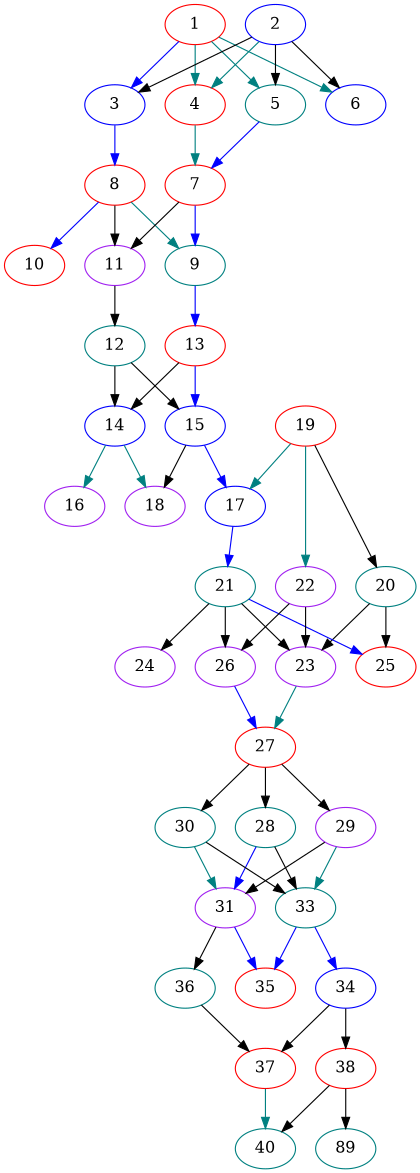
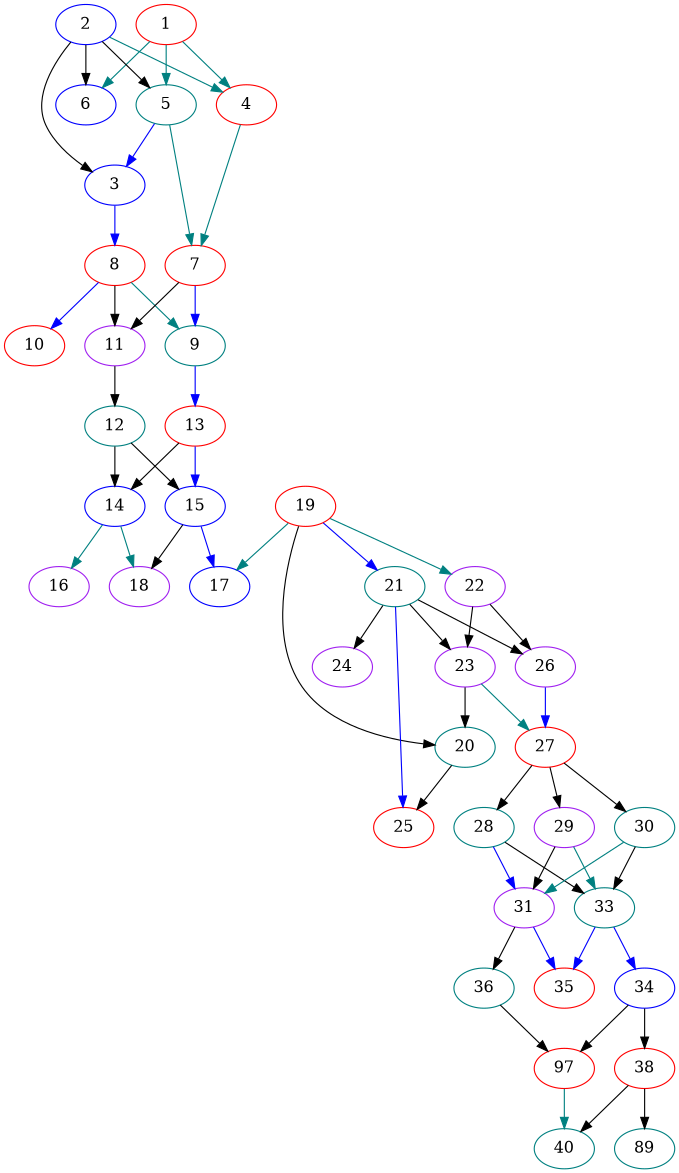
(159, 61) -> (144, 140)
(239, 141) -> (180, 179)
(231, 541) -> (346, 543)
(350, 623) -> (465, 702)
(265, 1068) -> (564, 1068)
